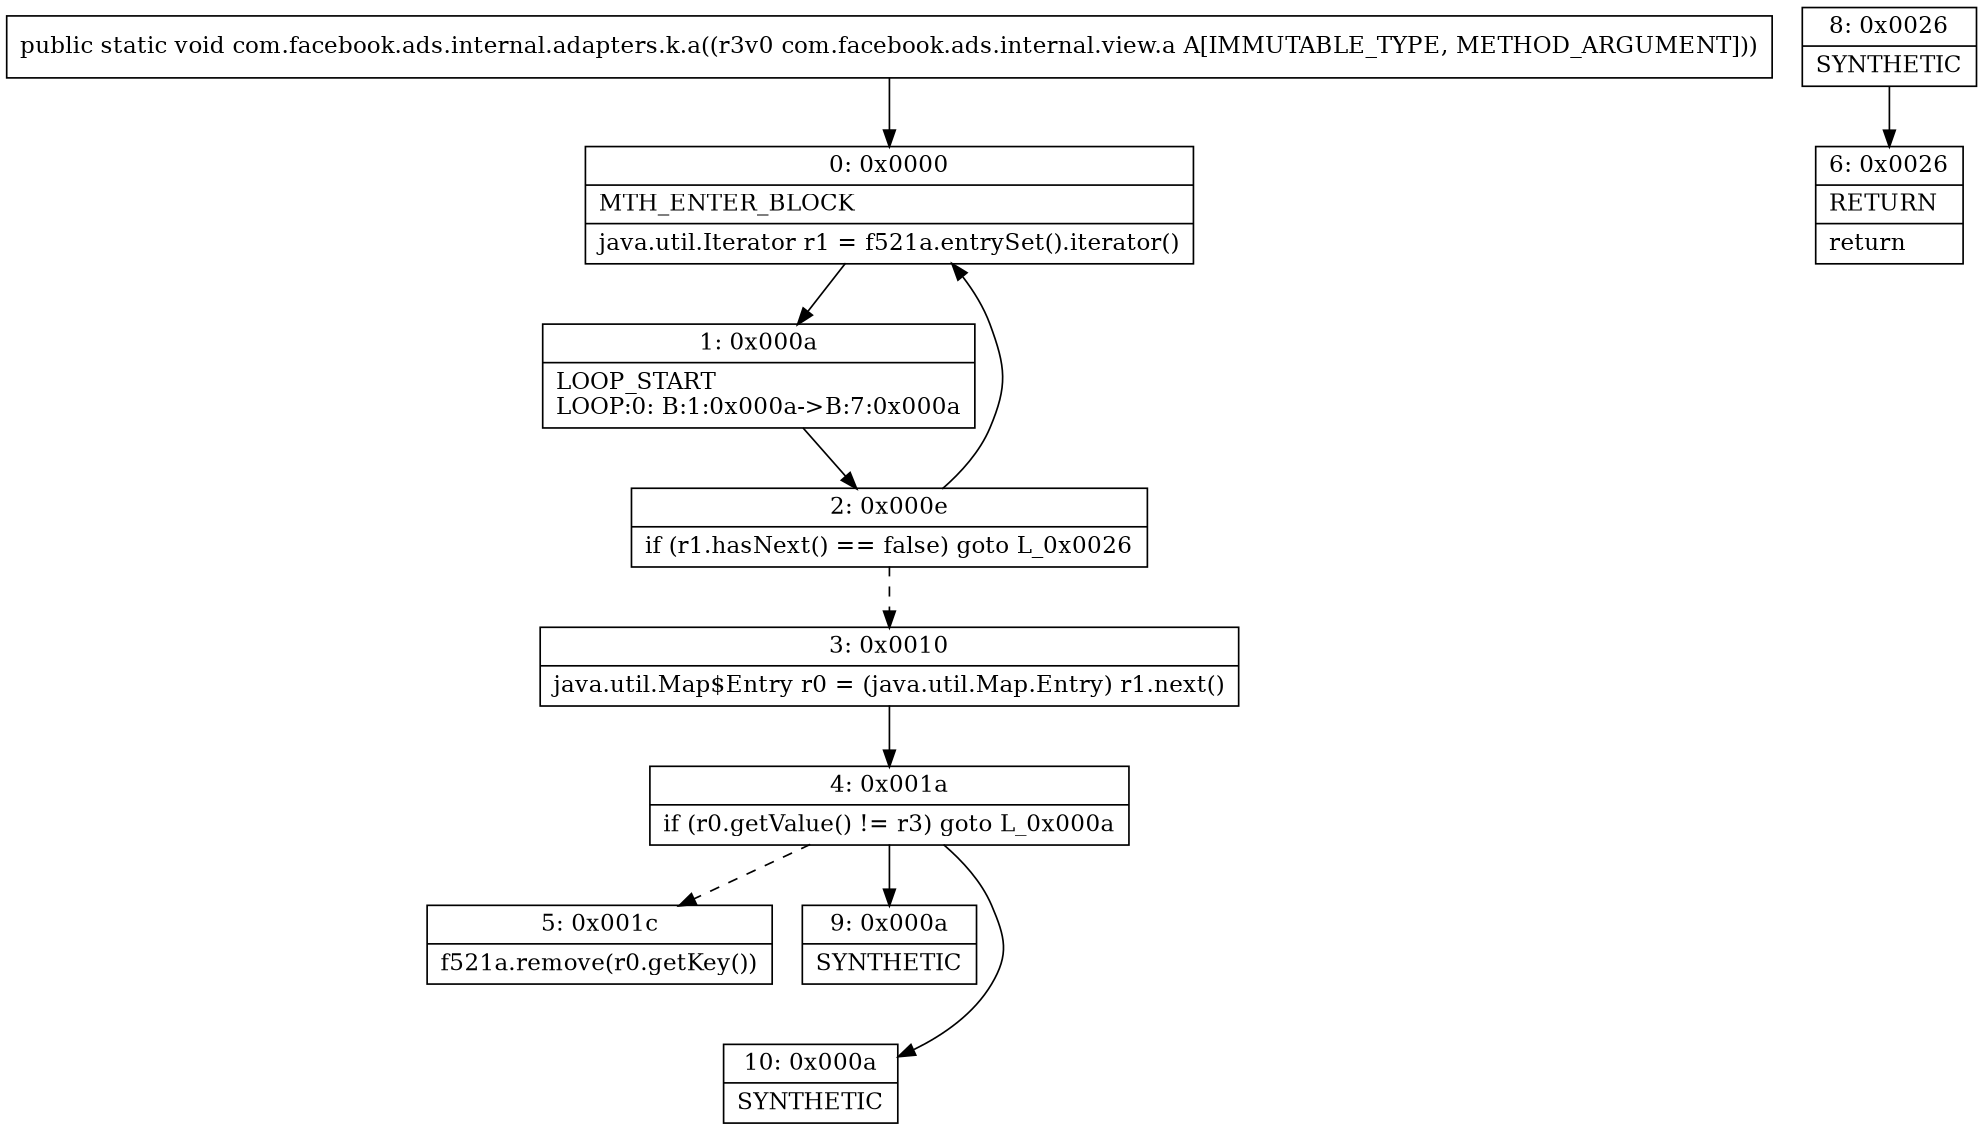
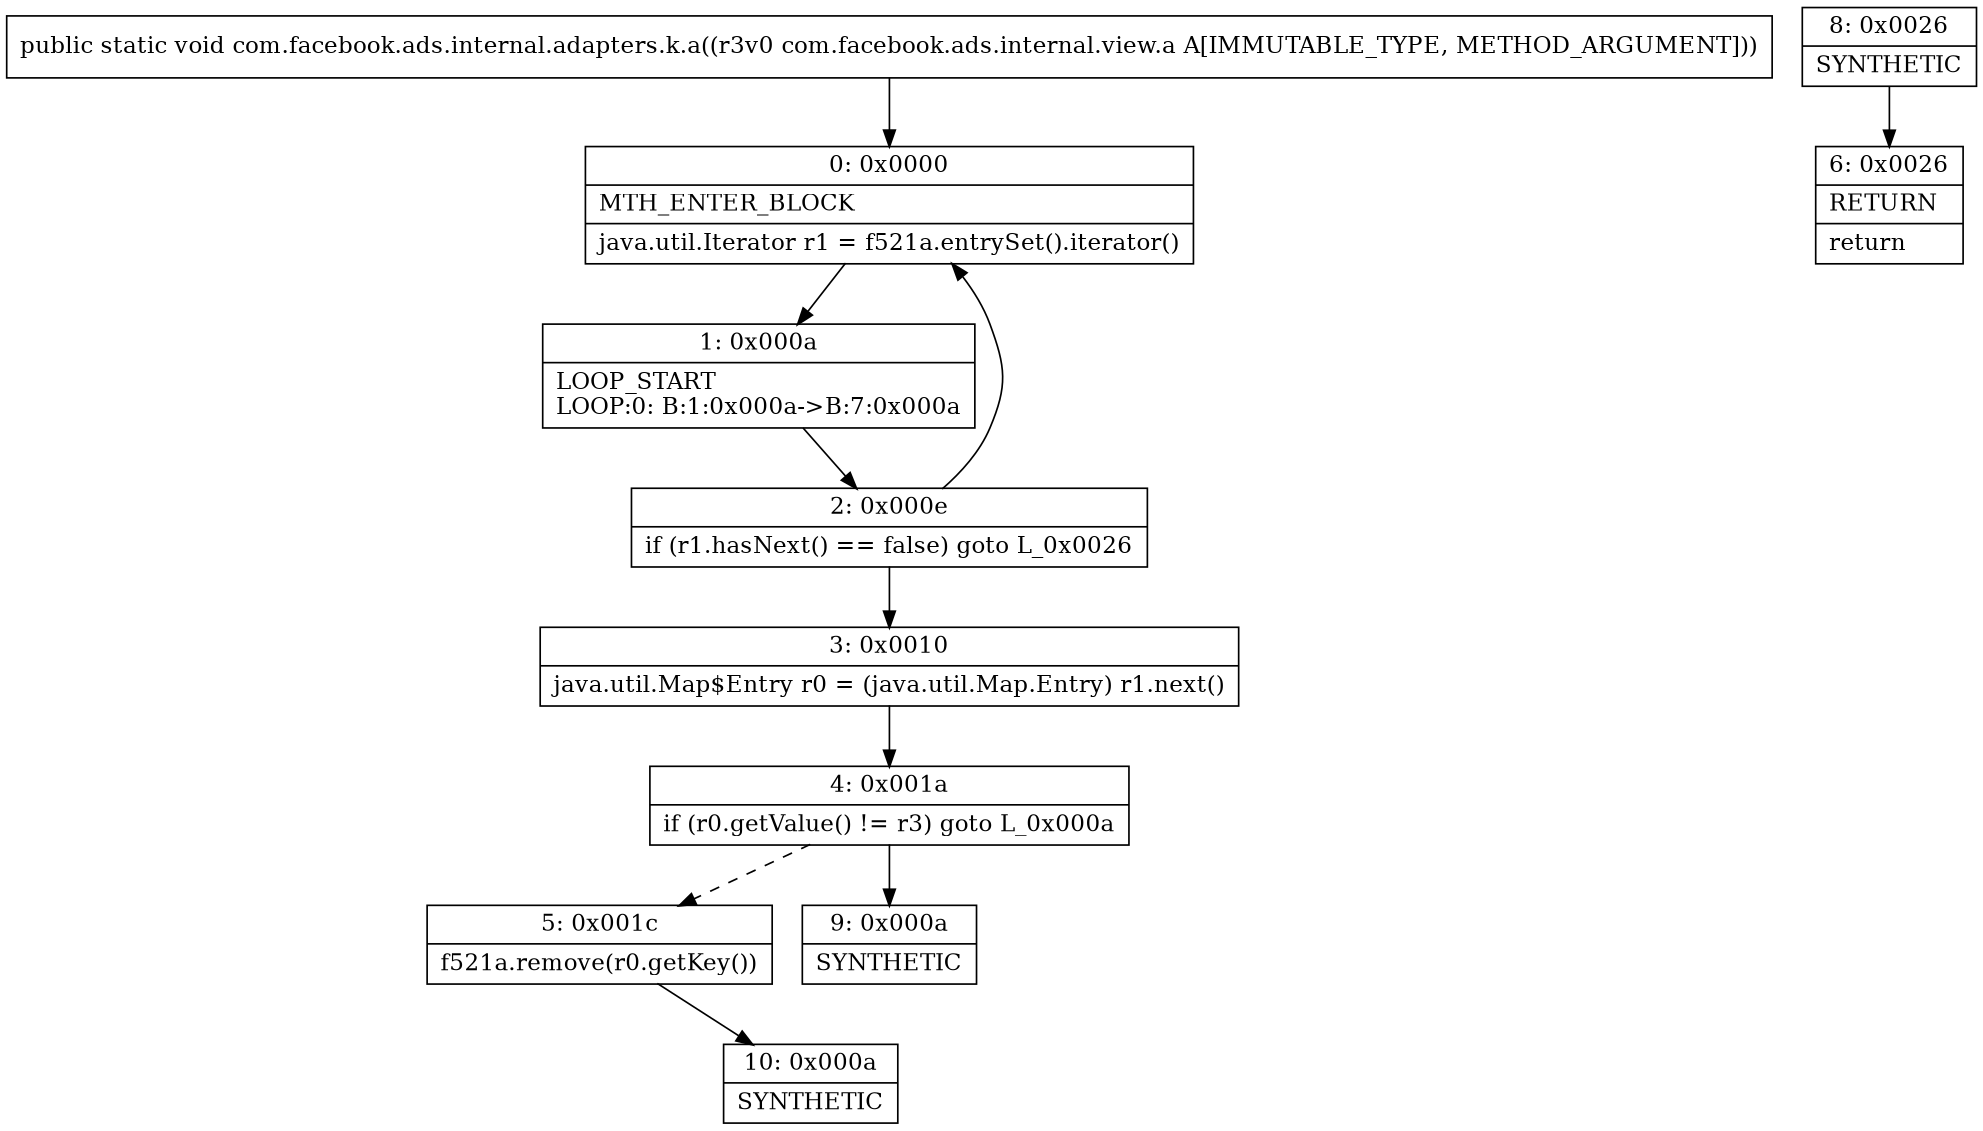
(889, 589) -> (889, 589)
(1002, 957) -> (698, 1010)
